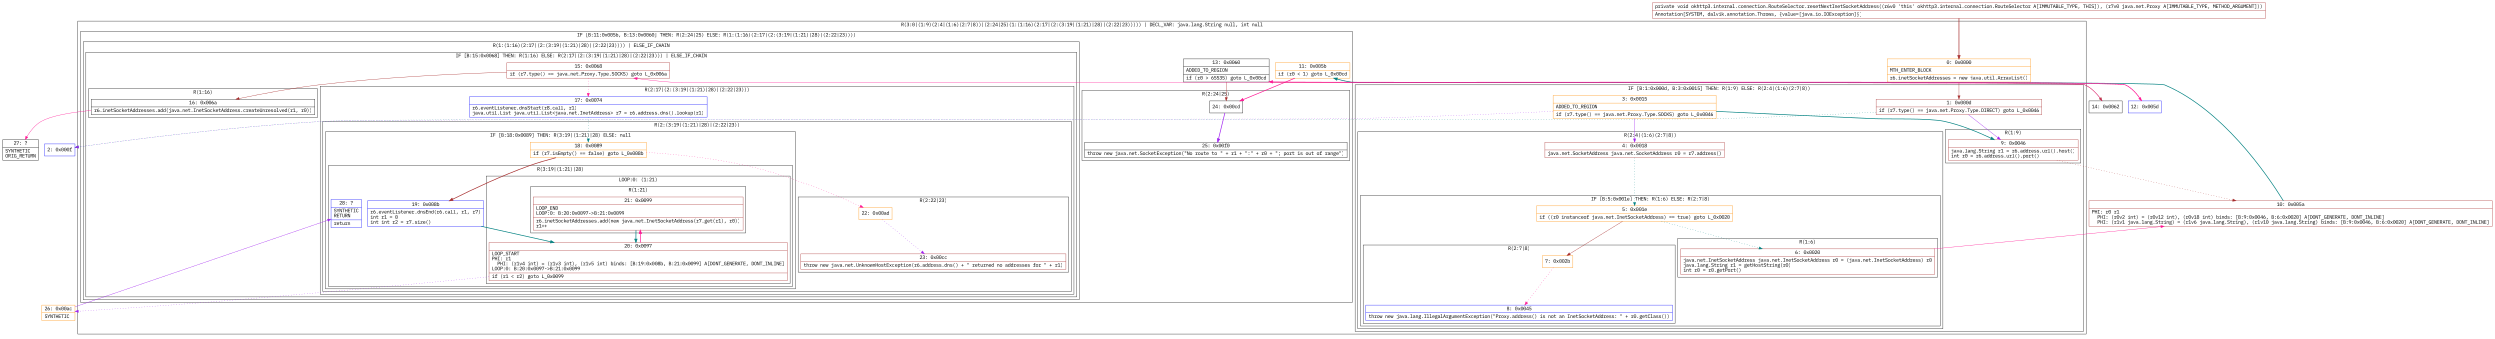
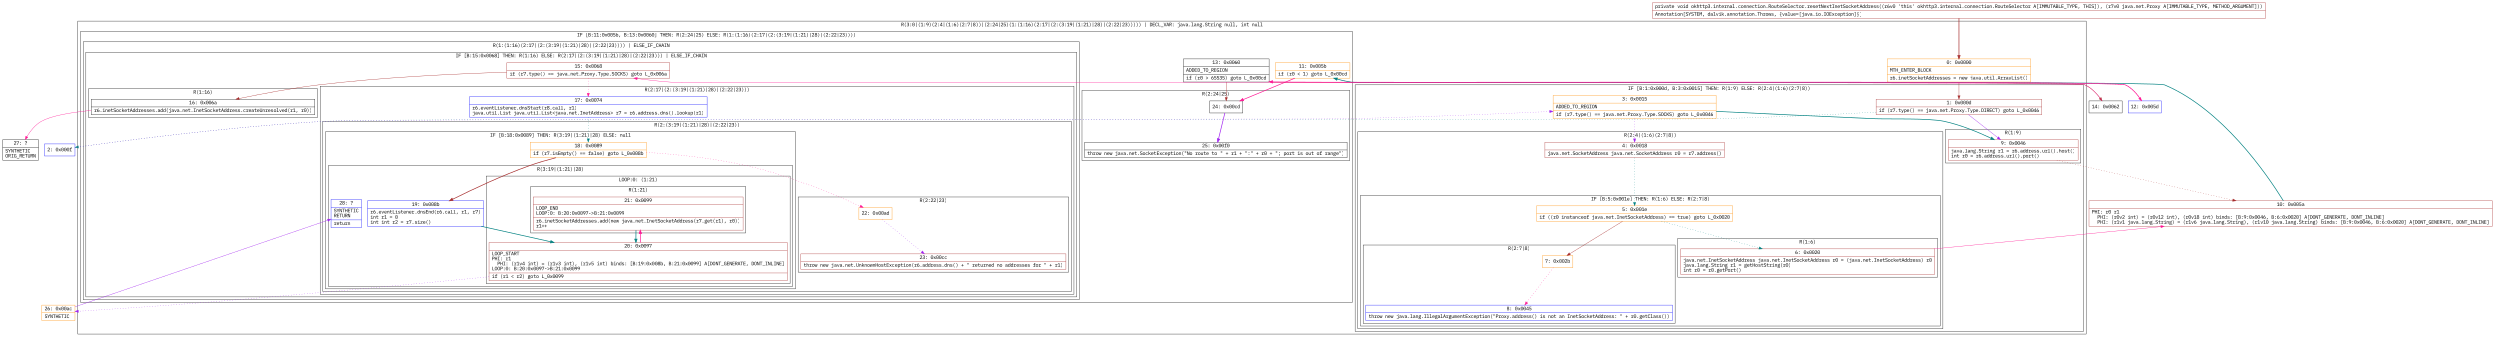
(815, 119) -> (812, 119)
(1635, 129) -> (1635, 129)
